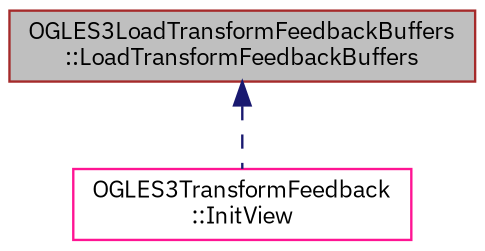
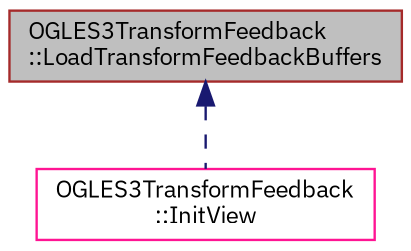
(242, 46) -> (206, 46)
